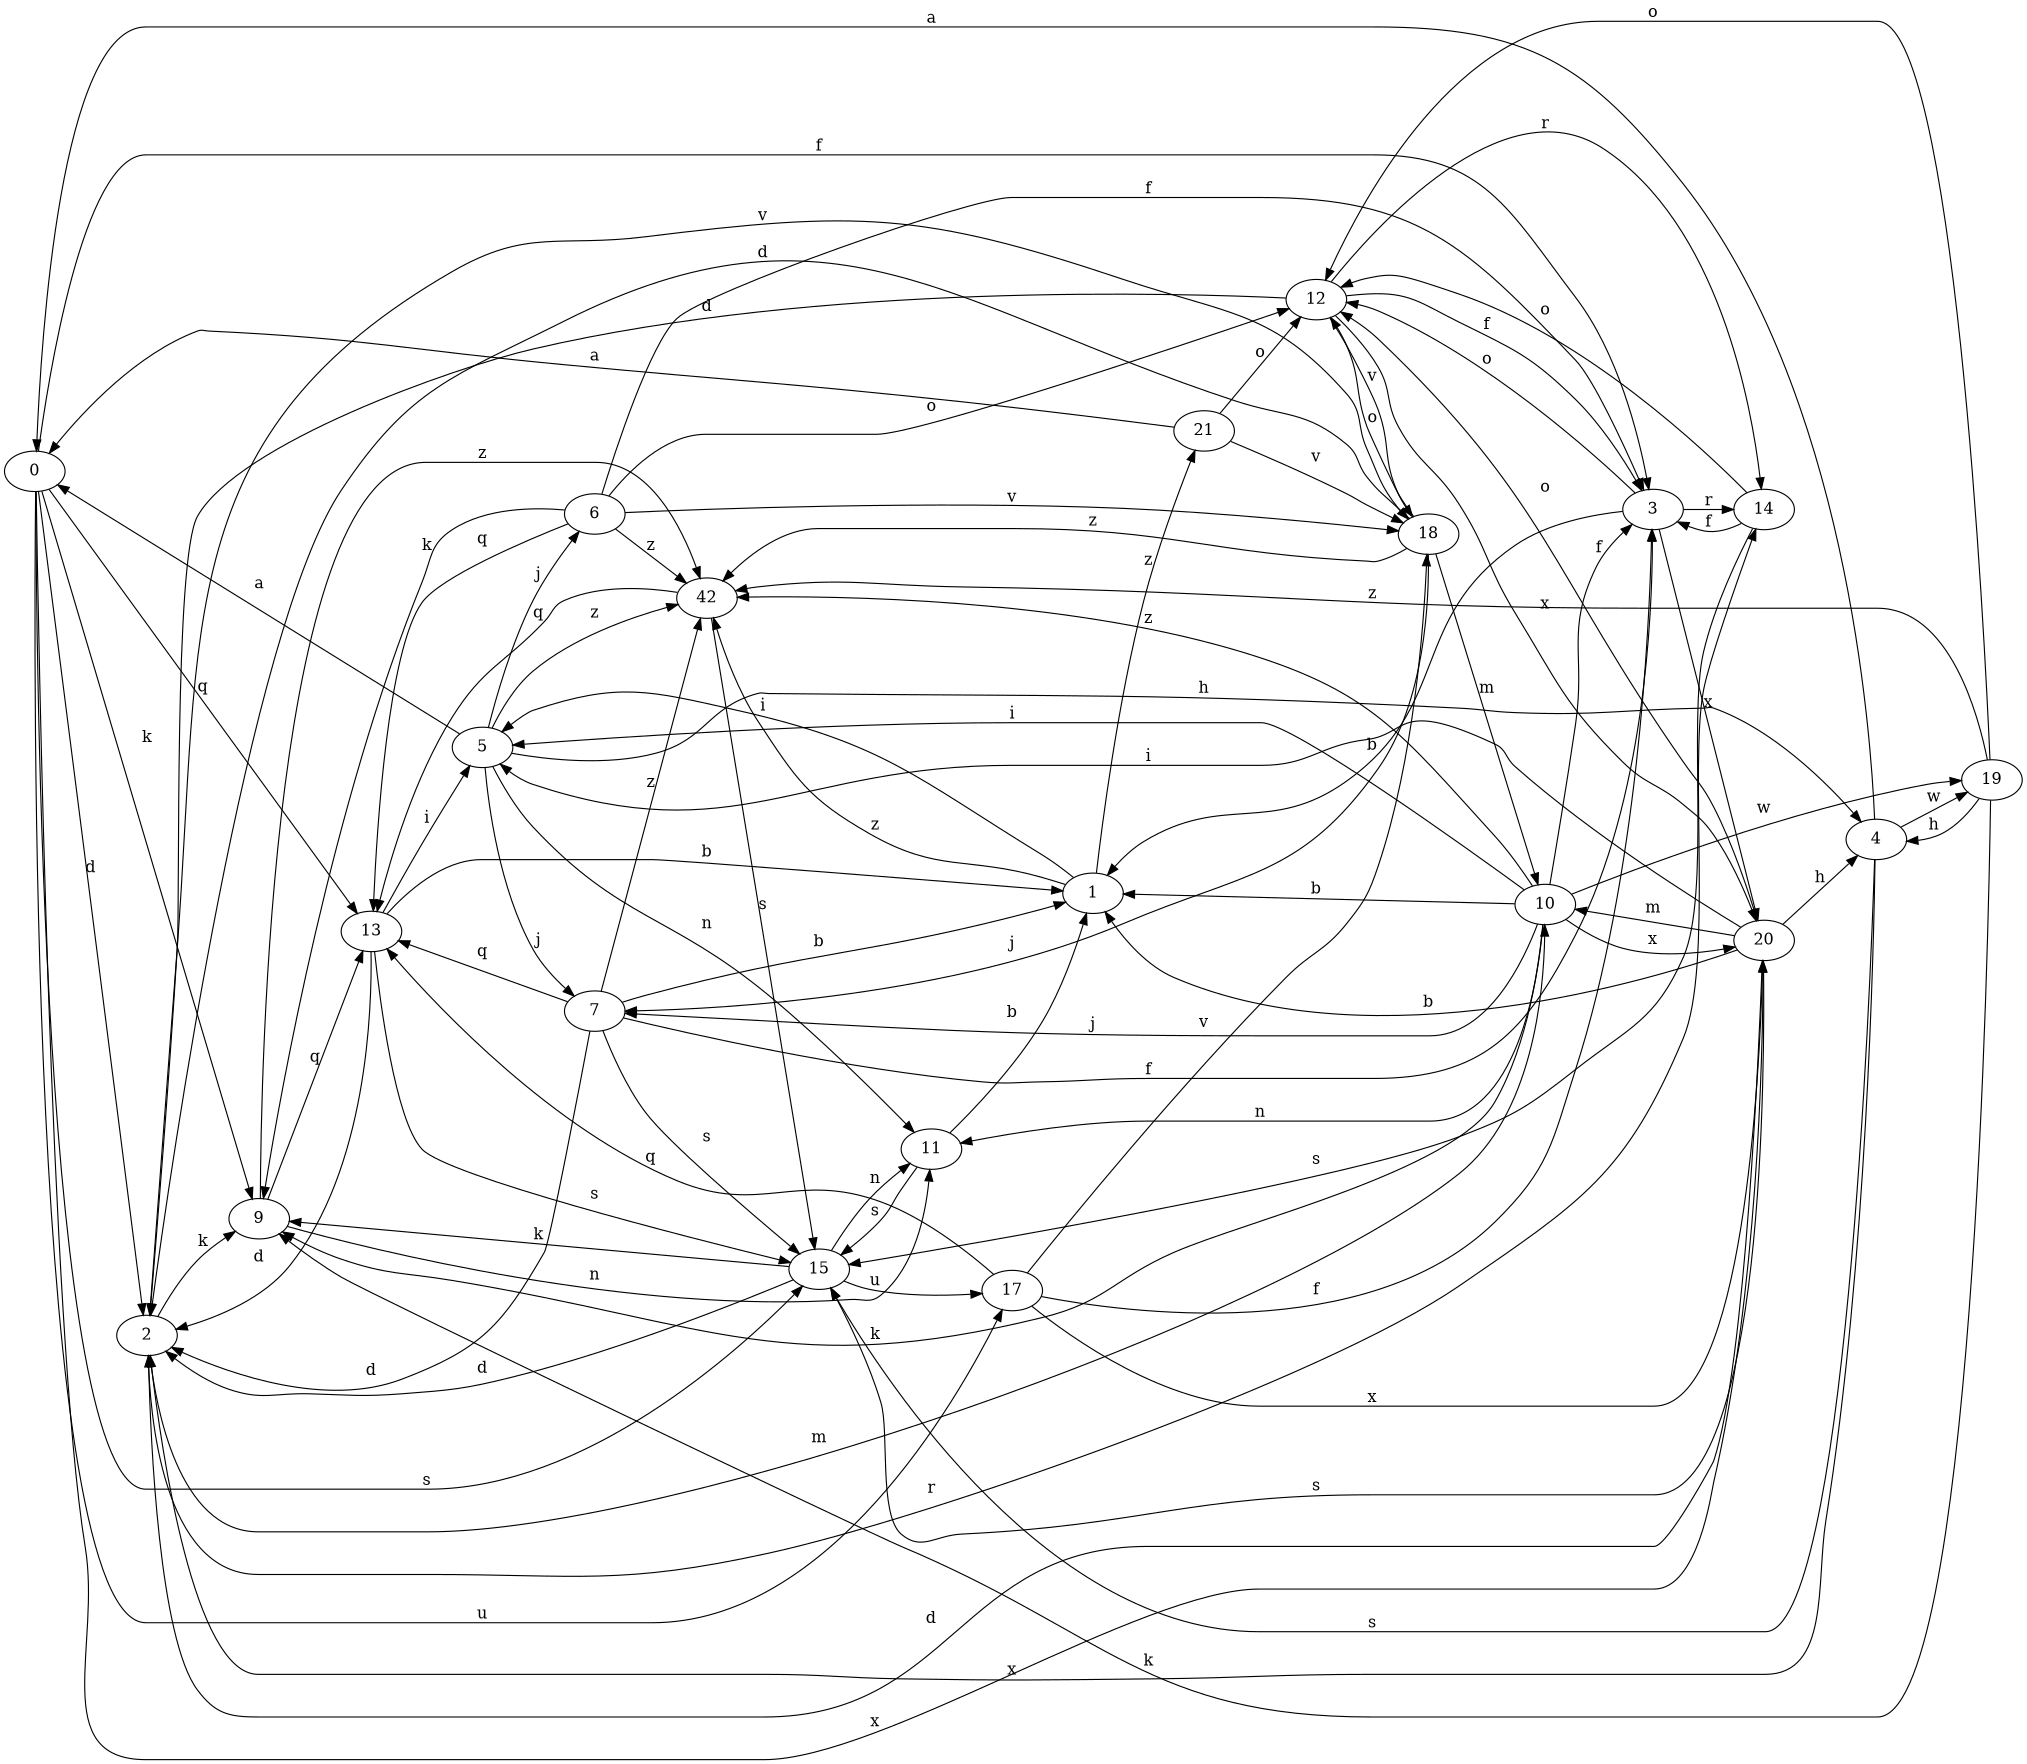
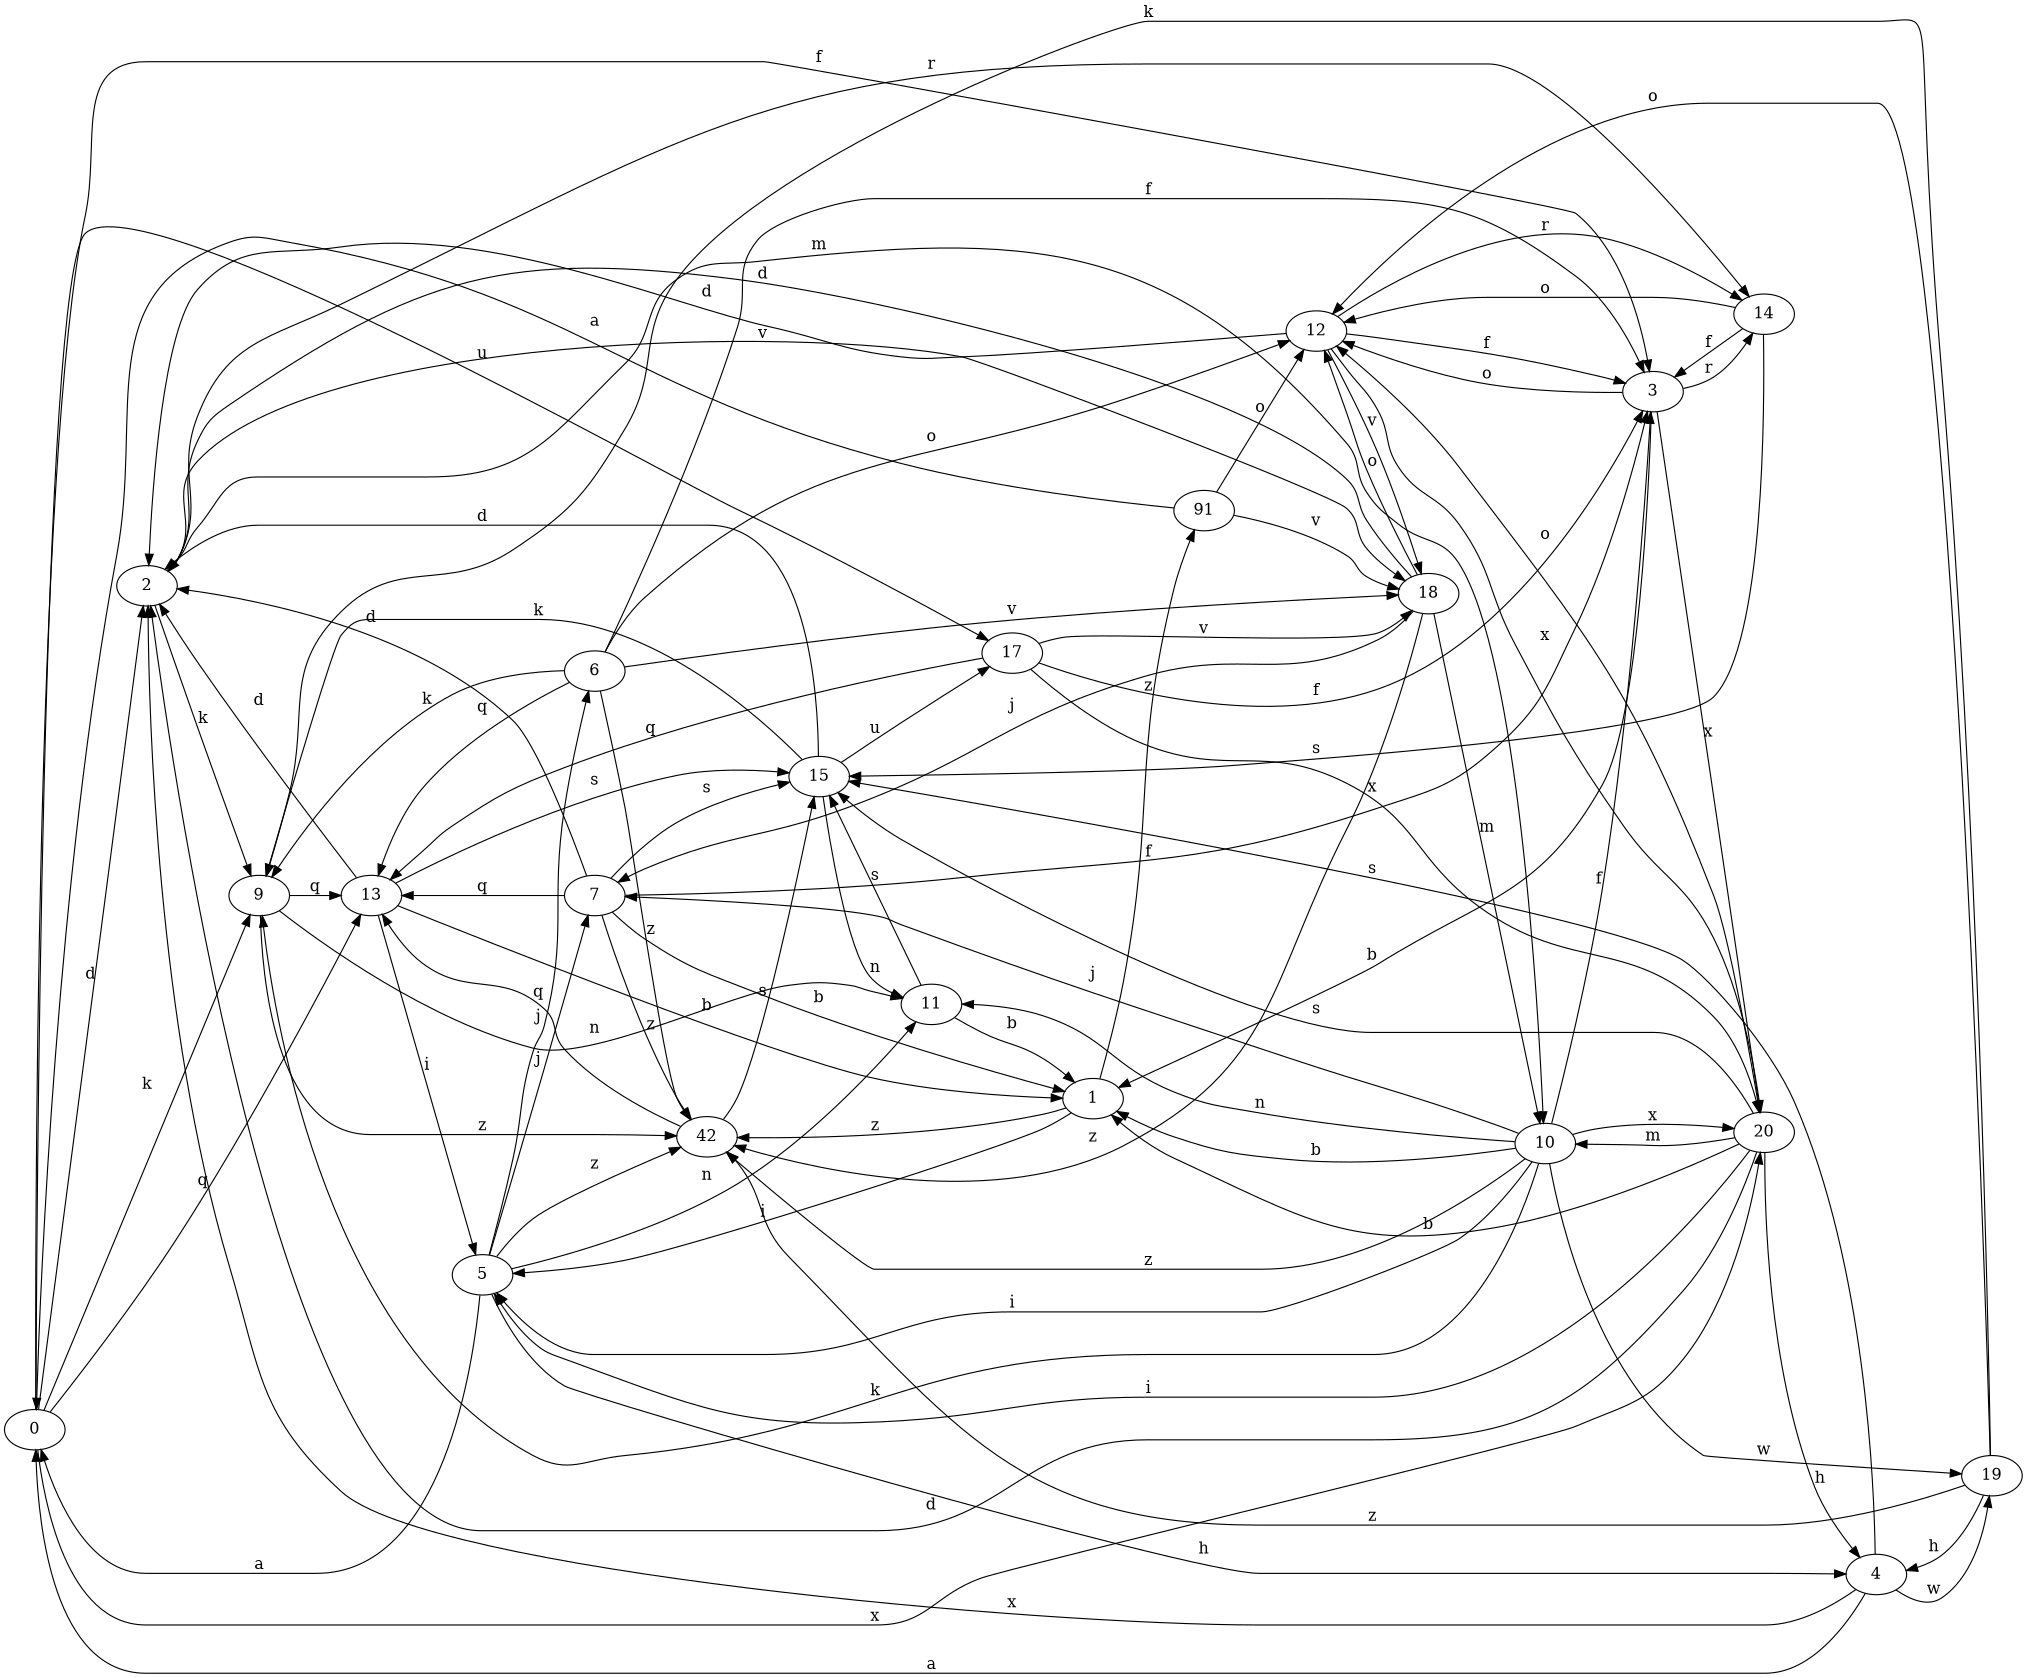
(1204, 431) -> (1204, 511)
(84, 1351) -> none
